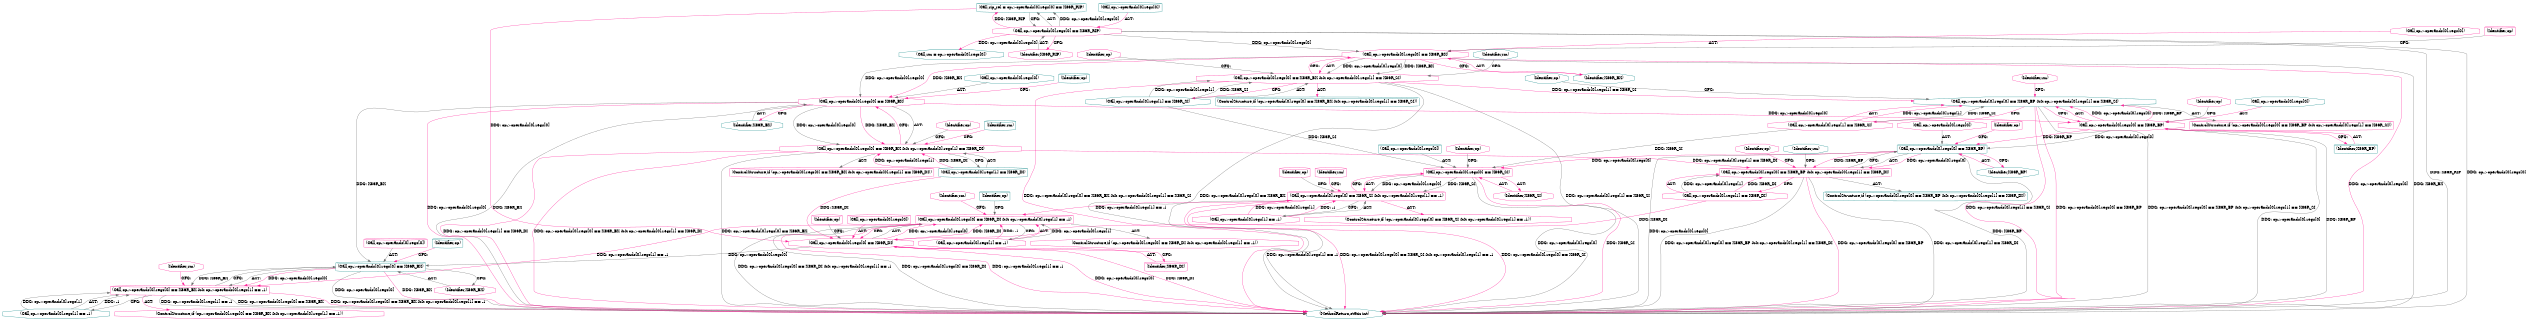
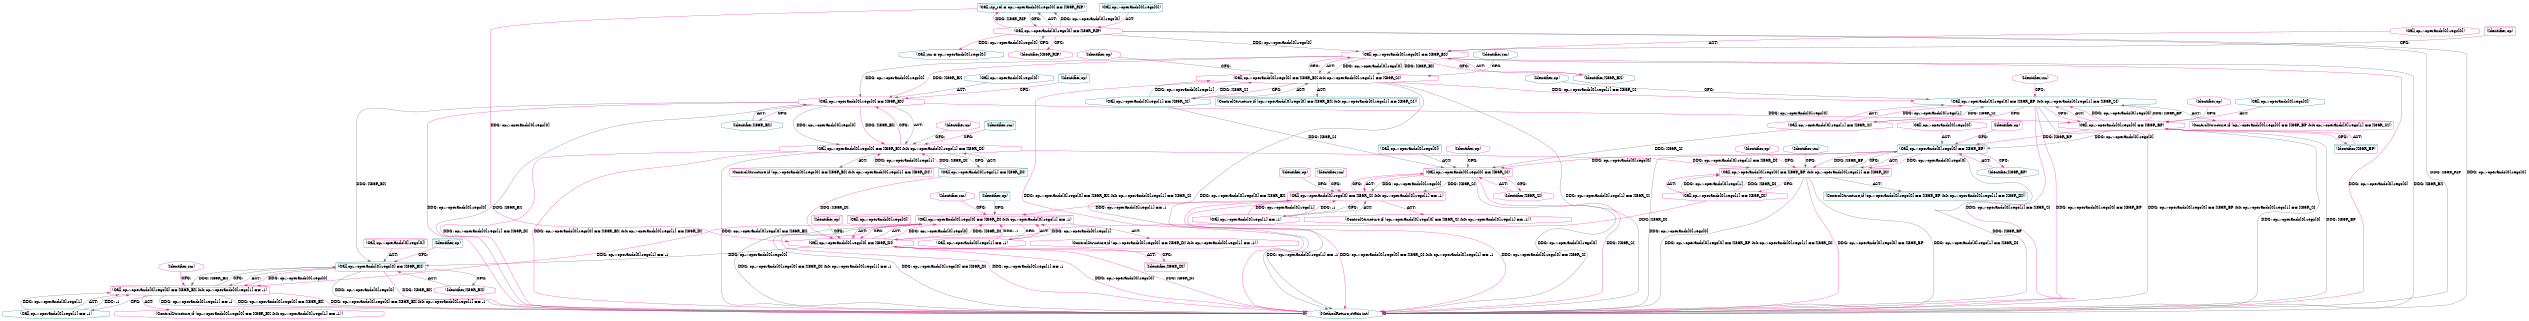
(1045, 43) -> (1045, 43)
(1522, 184) -> (1523, 184)
